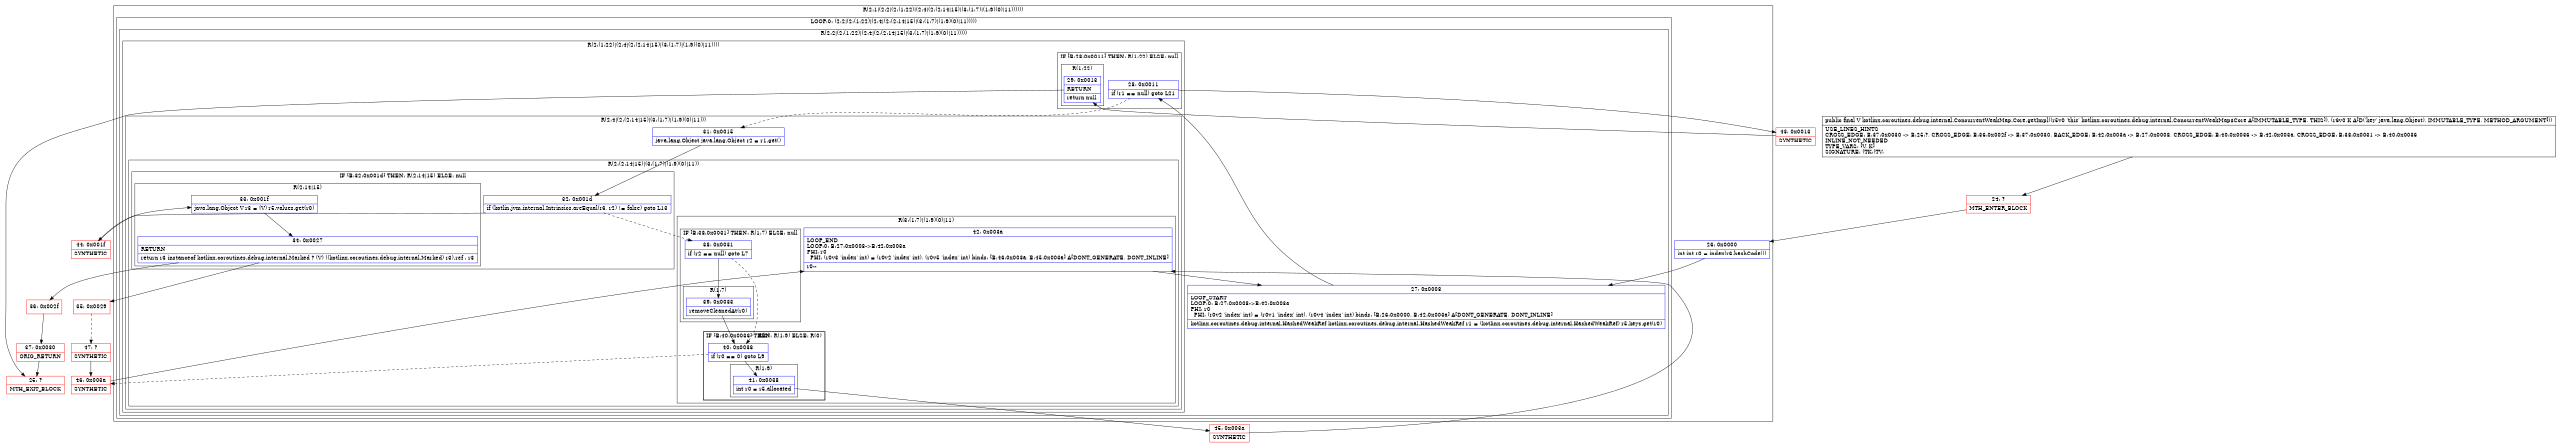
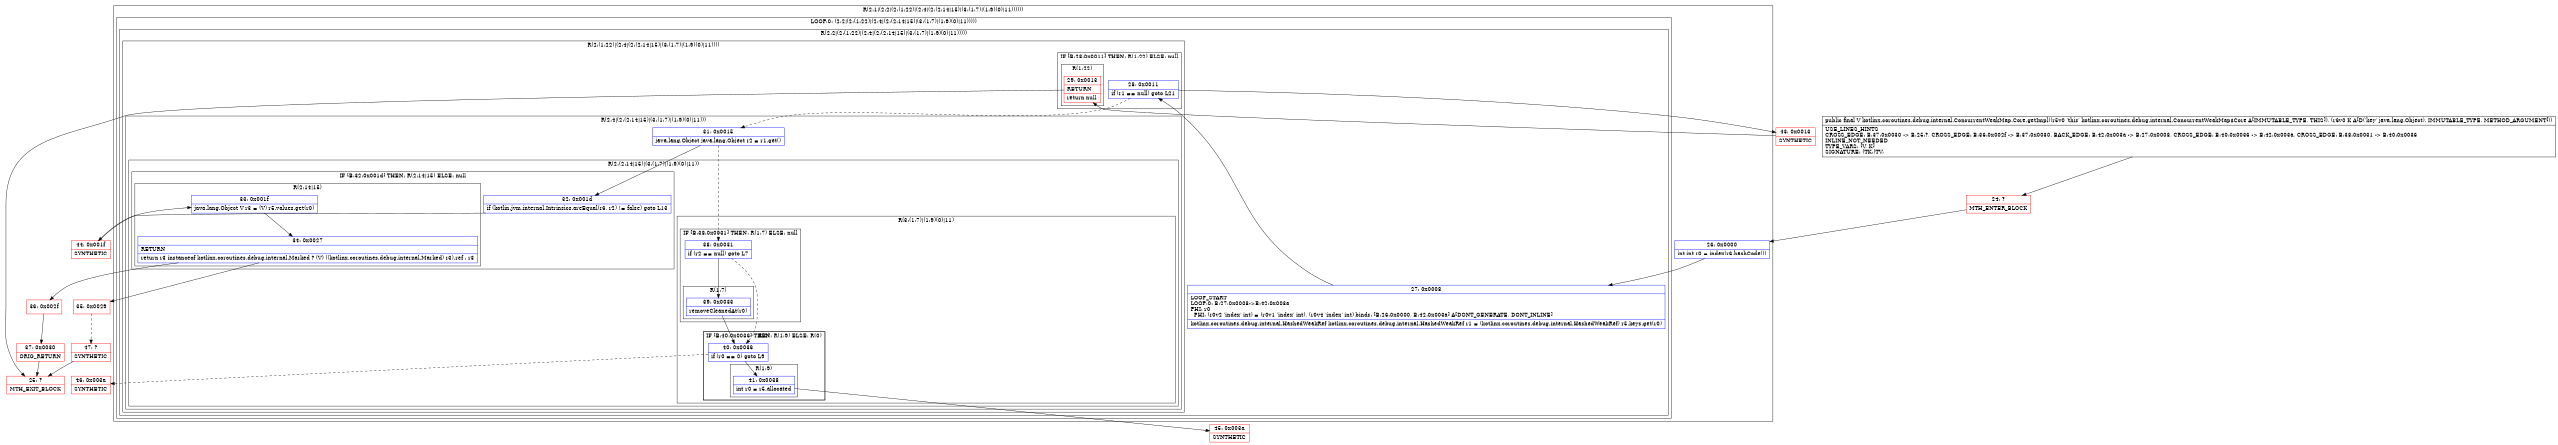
(1082, 89) -> (1082, 89)
(646, 226) -> (718, 191)
(988, 250) -> none
(91, 367) -> (62, 367)
